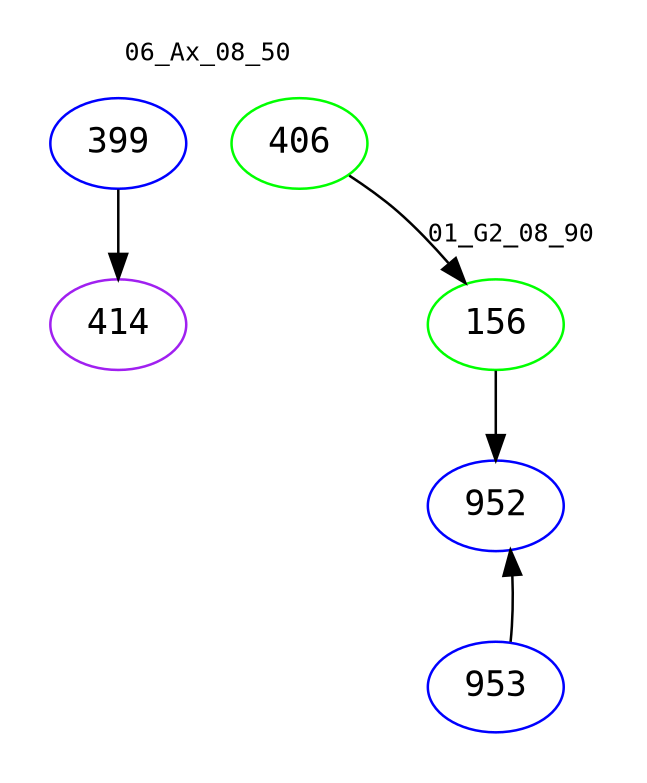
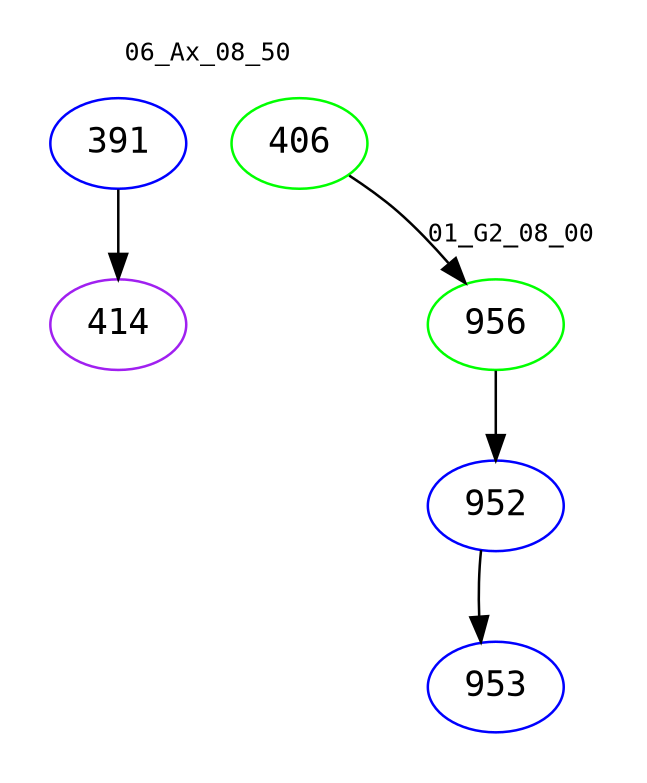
(118, 143) -> (118, 143)
(512, 235) -> (512, 235)
(496, 325) -> (496, 325)
(513, 609) -> (479, 583)
